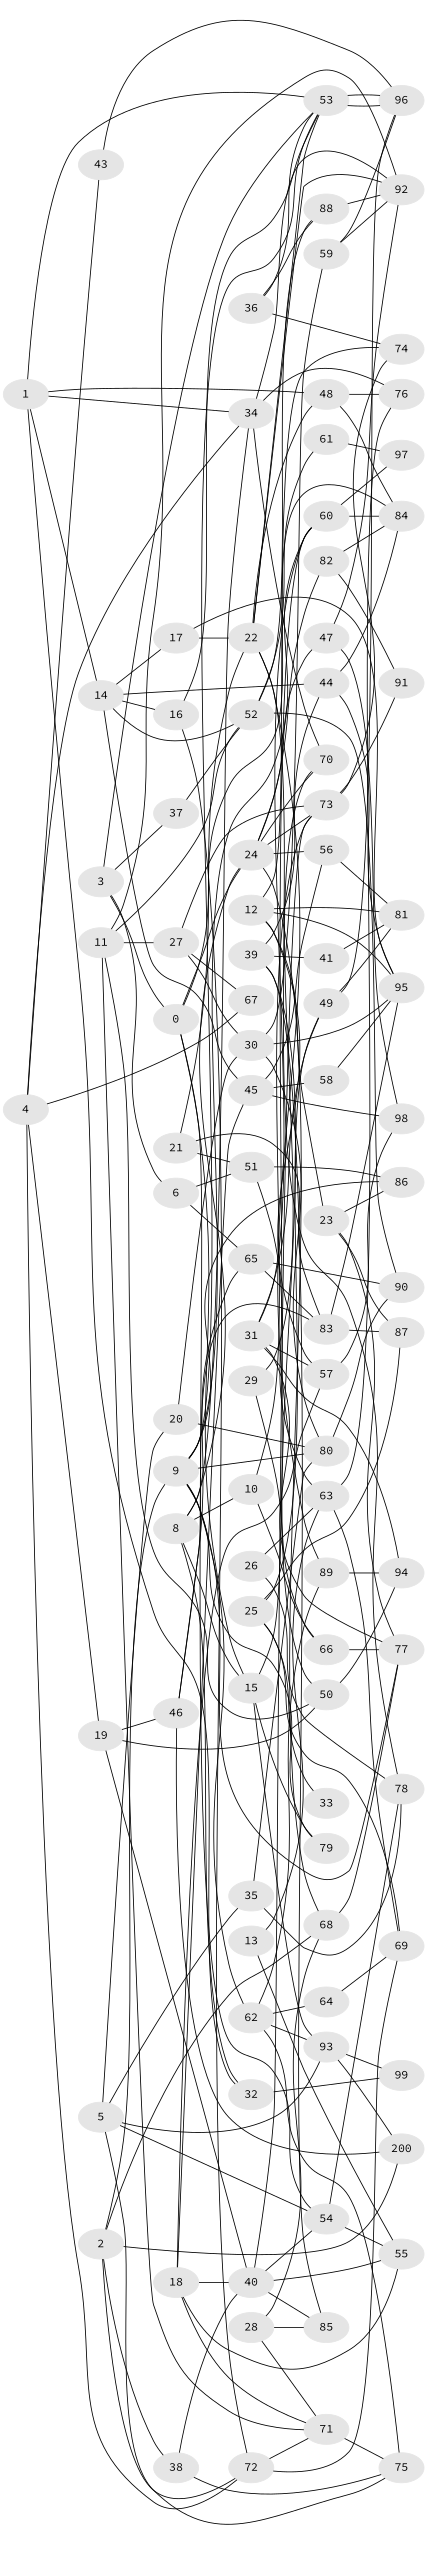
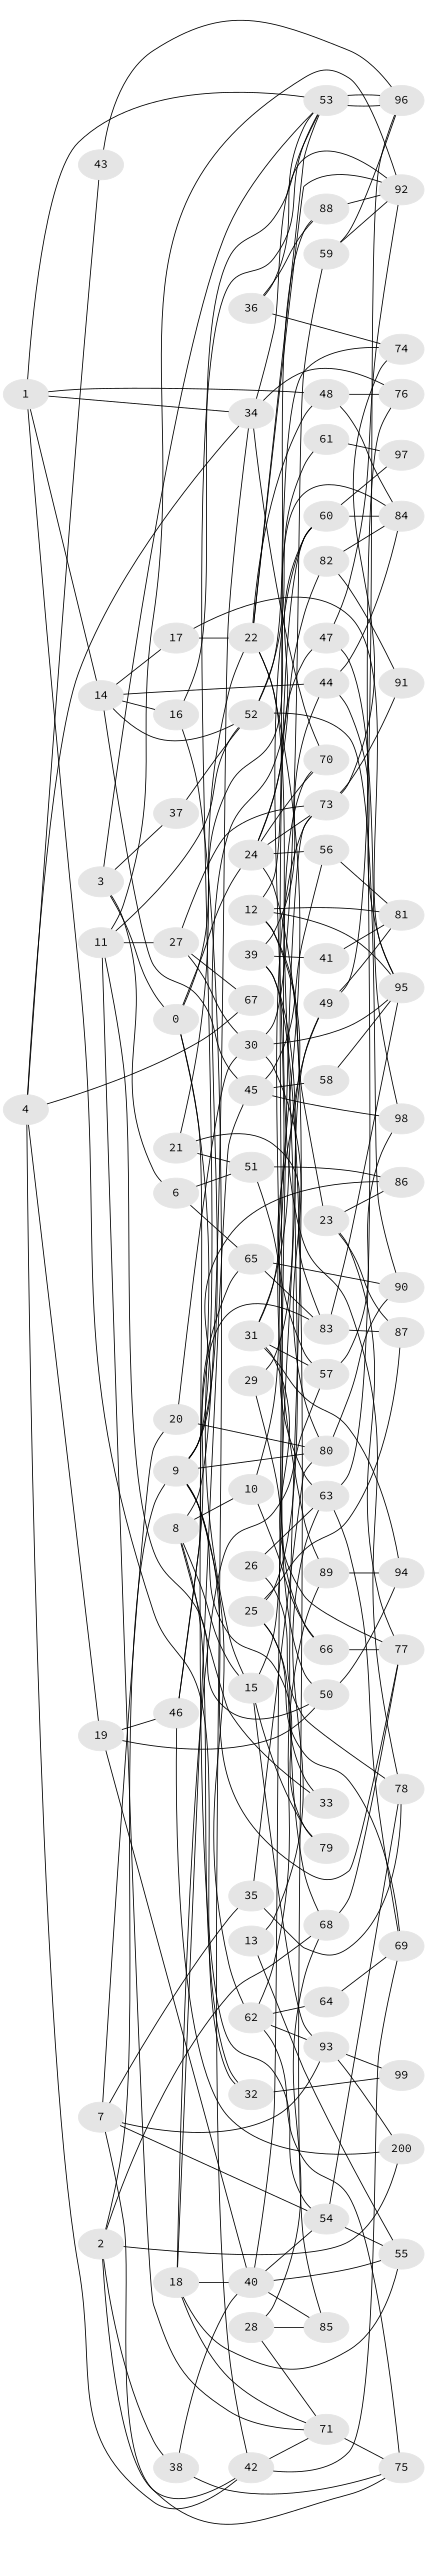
(202, 1110) -> (214, 1662)
(101, 2117) -> (101, 2117)
(251, 2468) -> (251, 2468)
